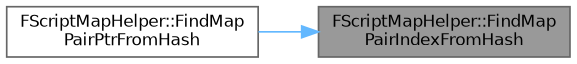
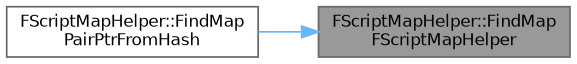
(444, 32) -> (444, 32)
